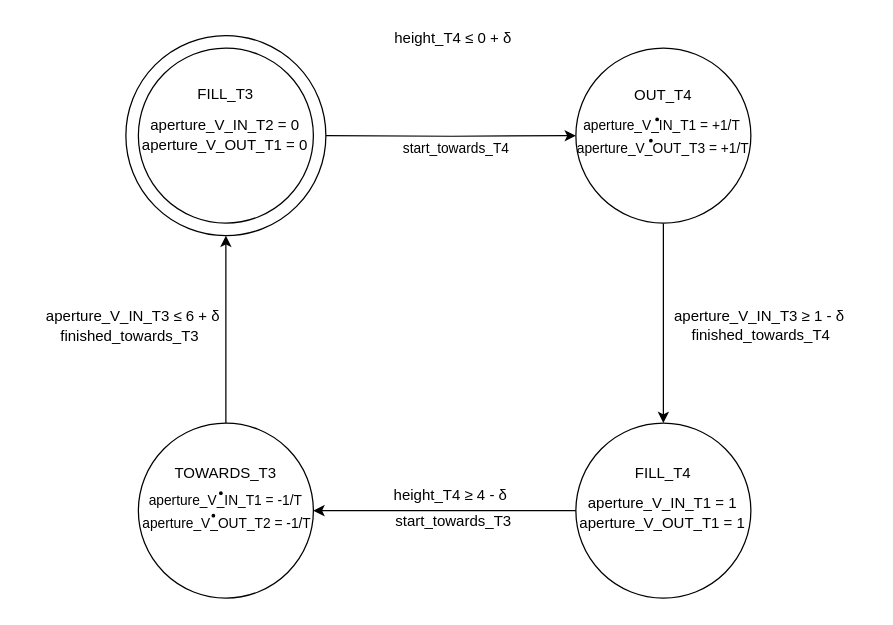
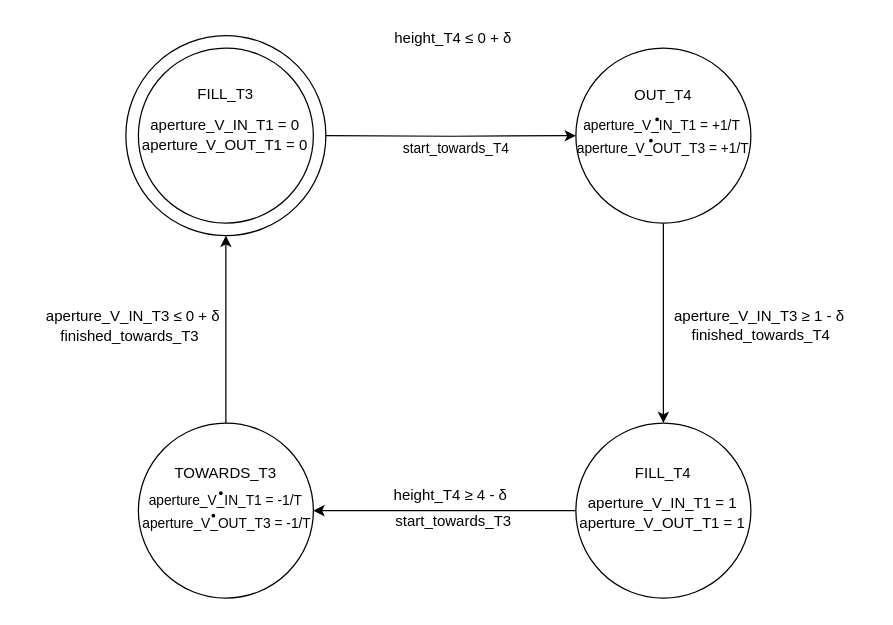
(225, 126) -> (225, 126)
(133, 317) -> (133, 317)
(227, 523) -> (227, 523)
